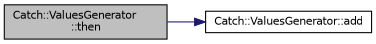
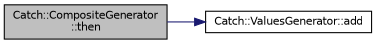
(86, 22) -> (86, 22)
